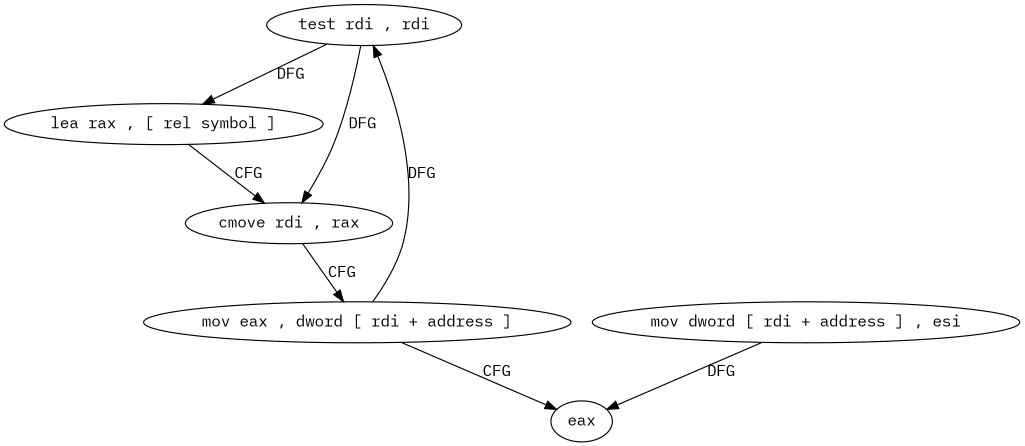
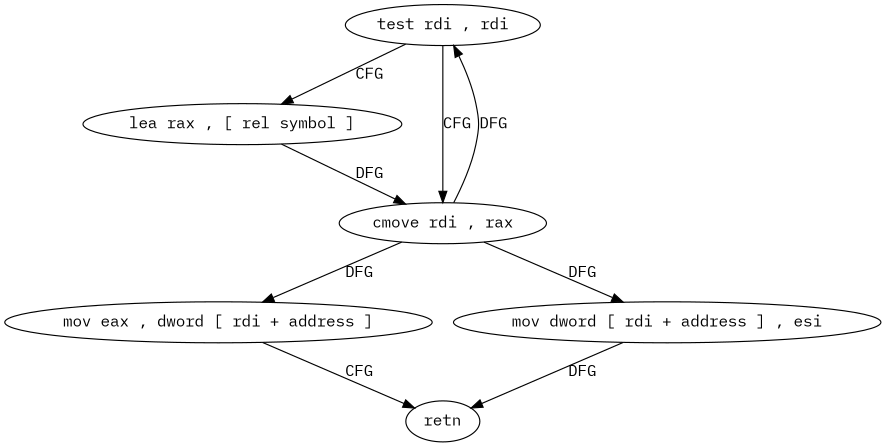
(291, 75) -> (369, 75)
(362, 124) -> (457, 124)
(249, 174) -> (369, 174)
(408, 181) -> (478, 130)
none -> (548, 270)
(342, 273) -> (359, 273)
(582, 421) -> (443, 421)
